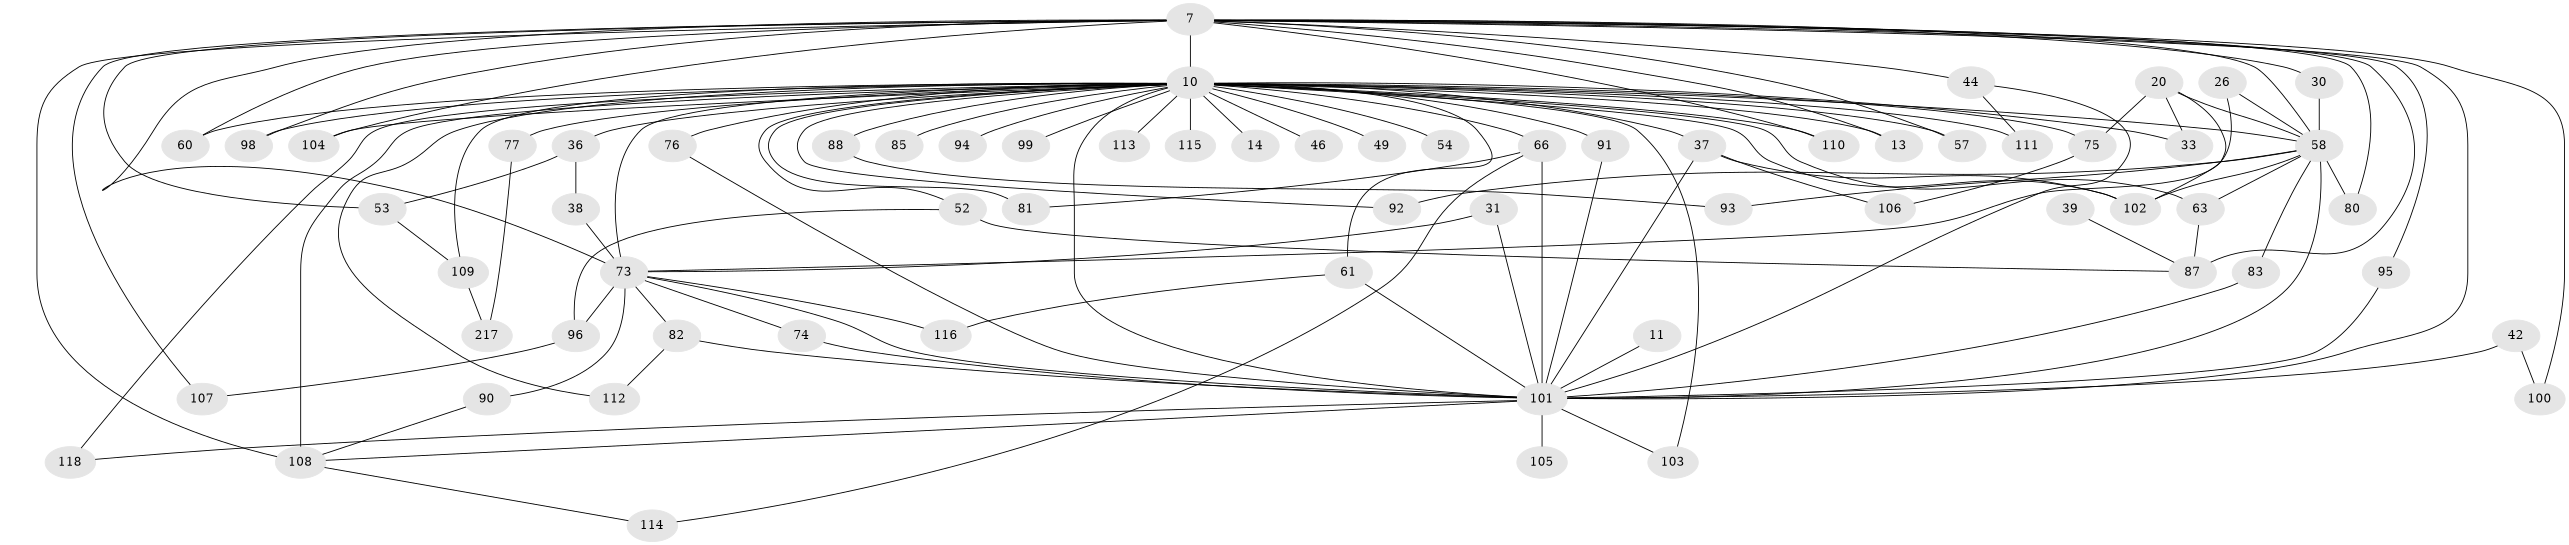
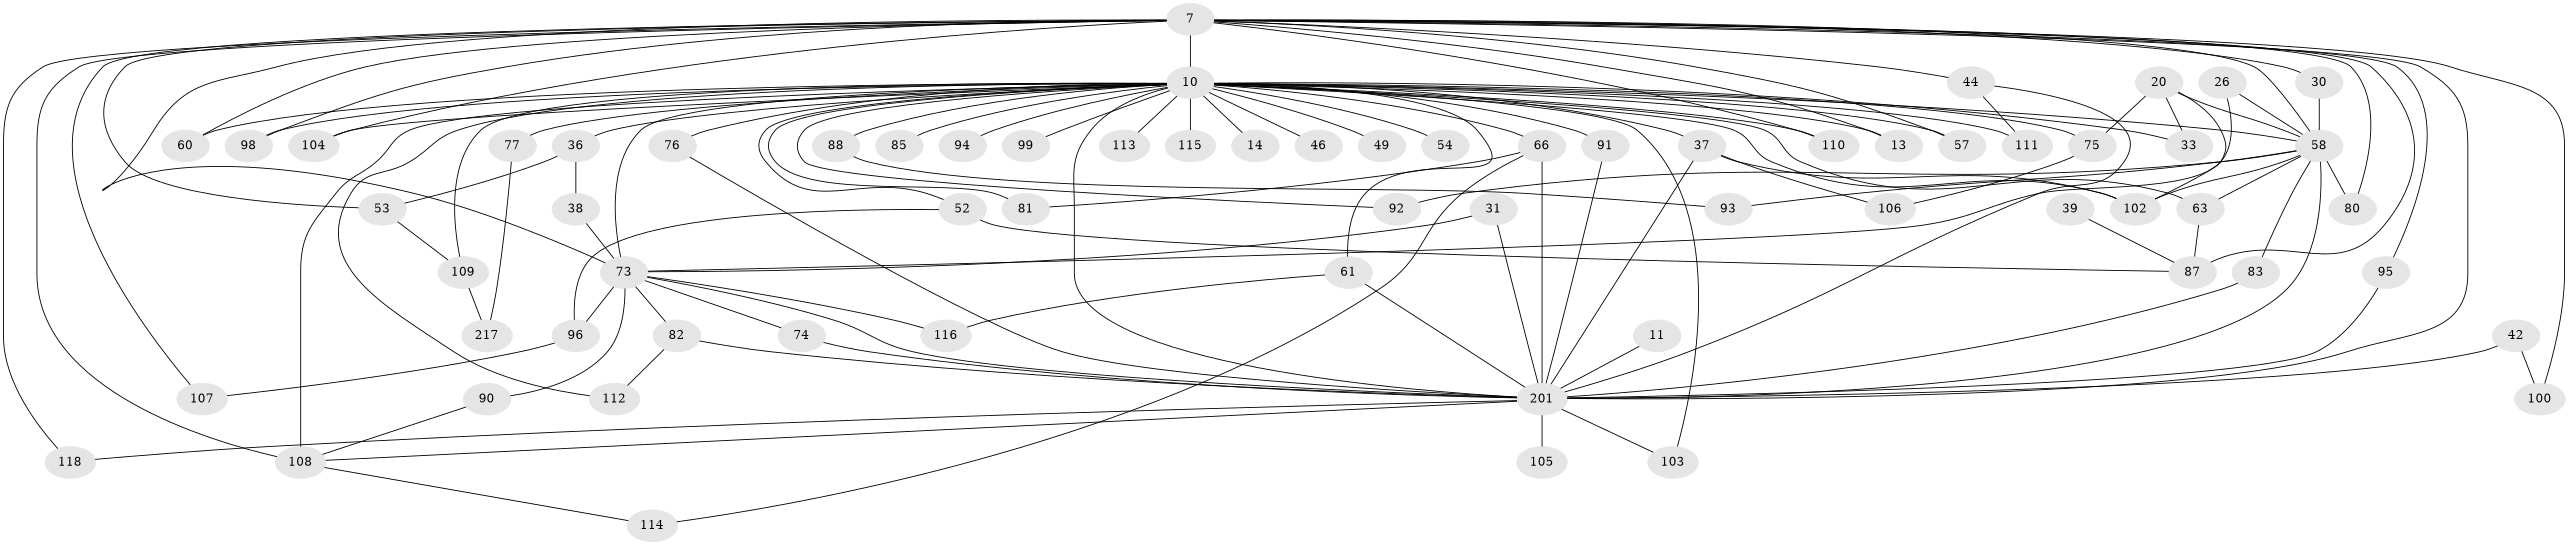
(352, 156) -> (92, 57)
(1542, 399) -> (1542, 399)
